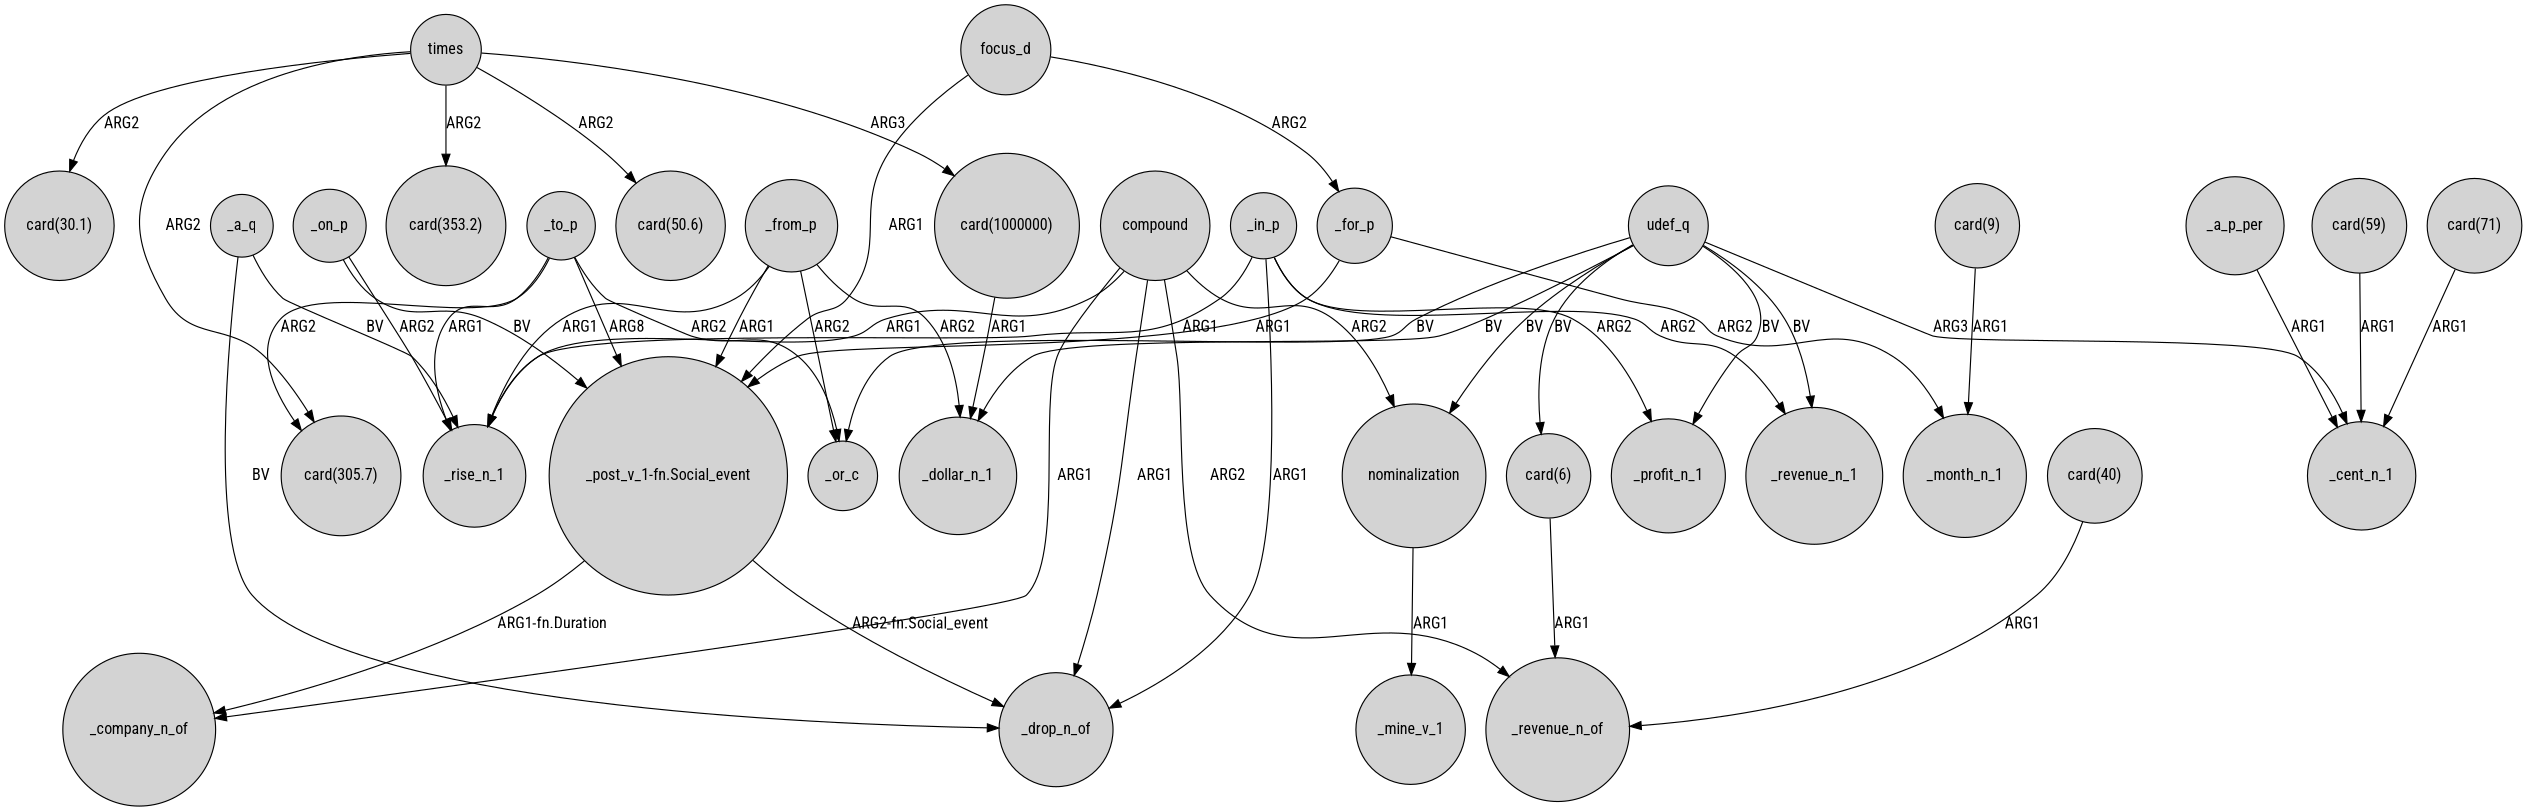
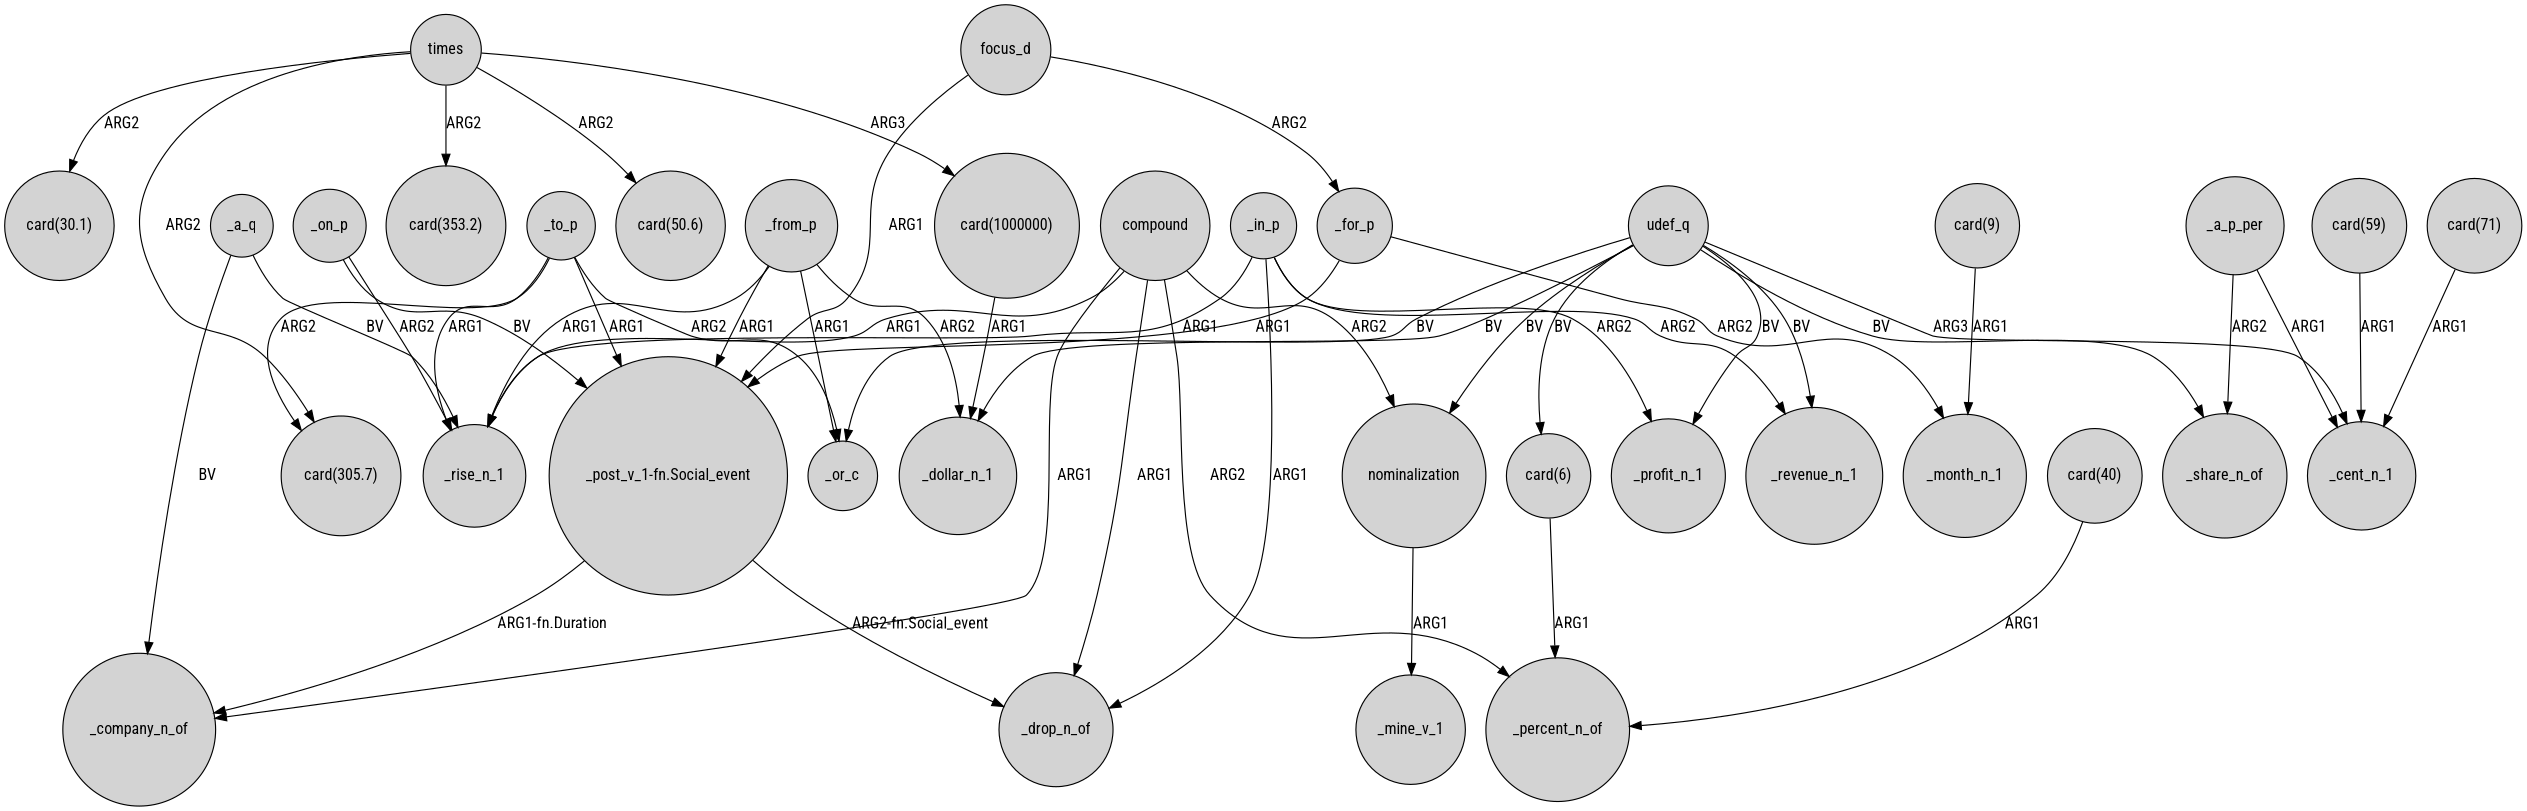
(627, 327) -> (627, 327)
(832, 327) -> (832, 327)
none -> (2225, 476)
(440, 675) -> (179, 446)
(1558, 730) -> (1558, 730)
